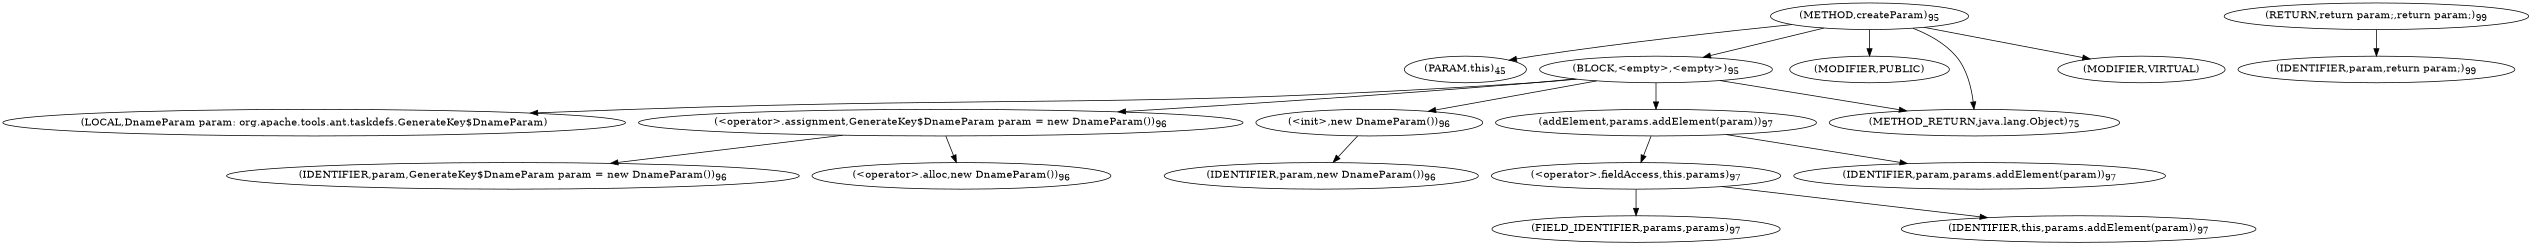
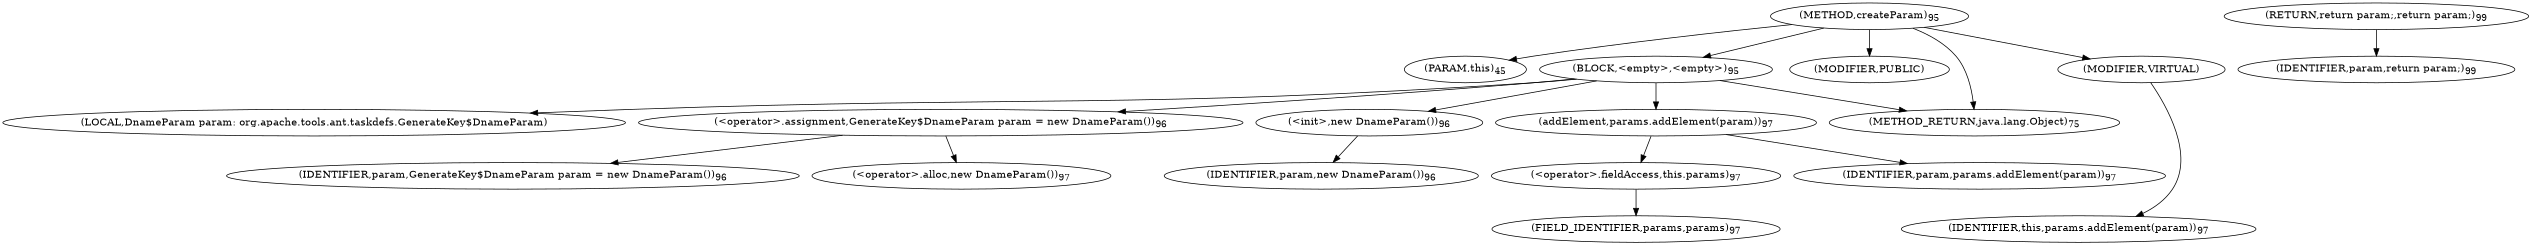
(1065, 175) -> (1065, 175)
(1851, 202) -> (2180, 153)
